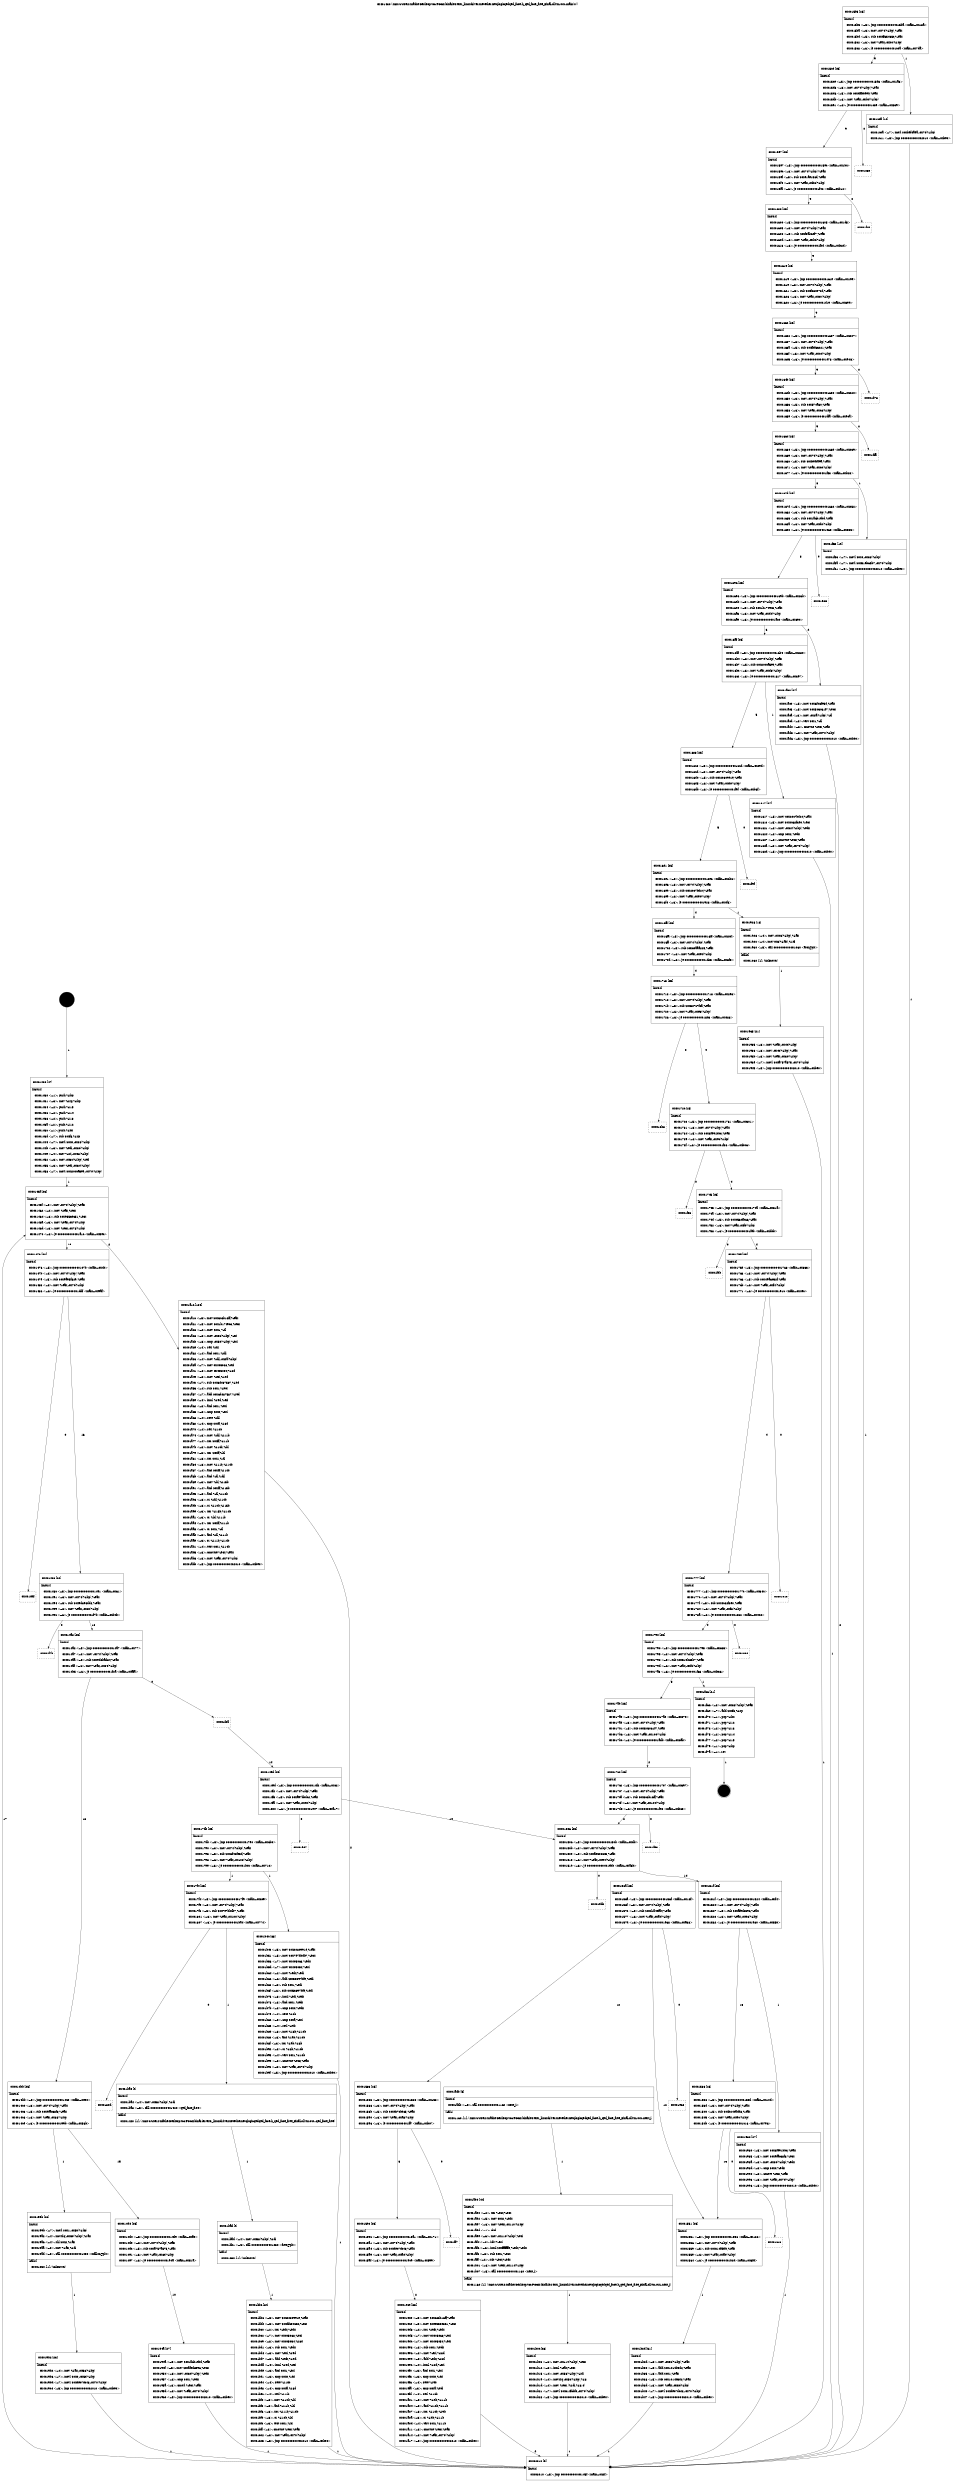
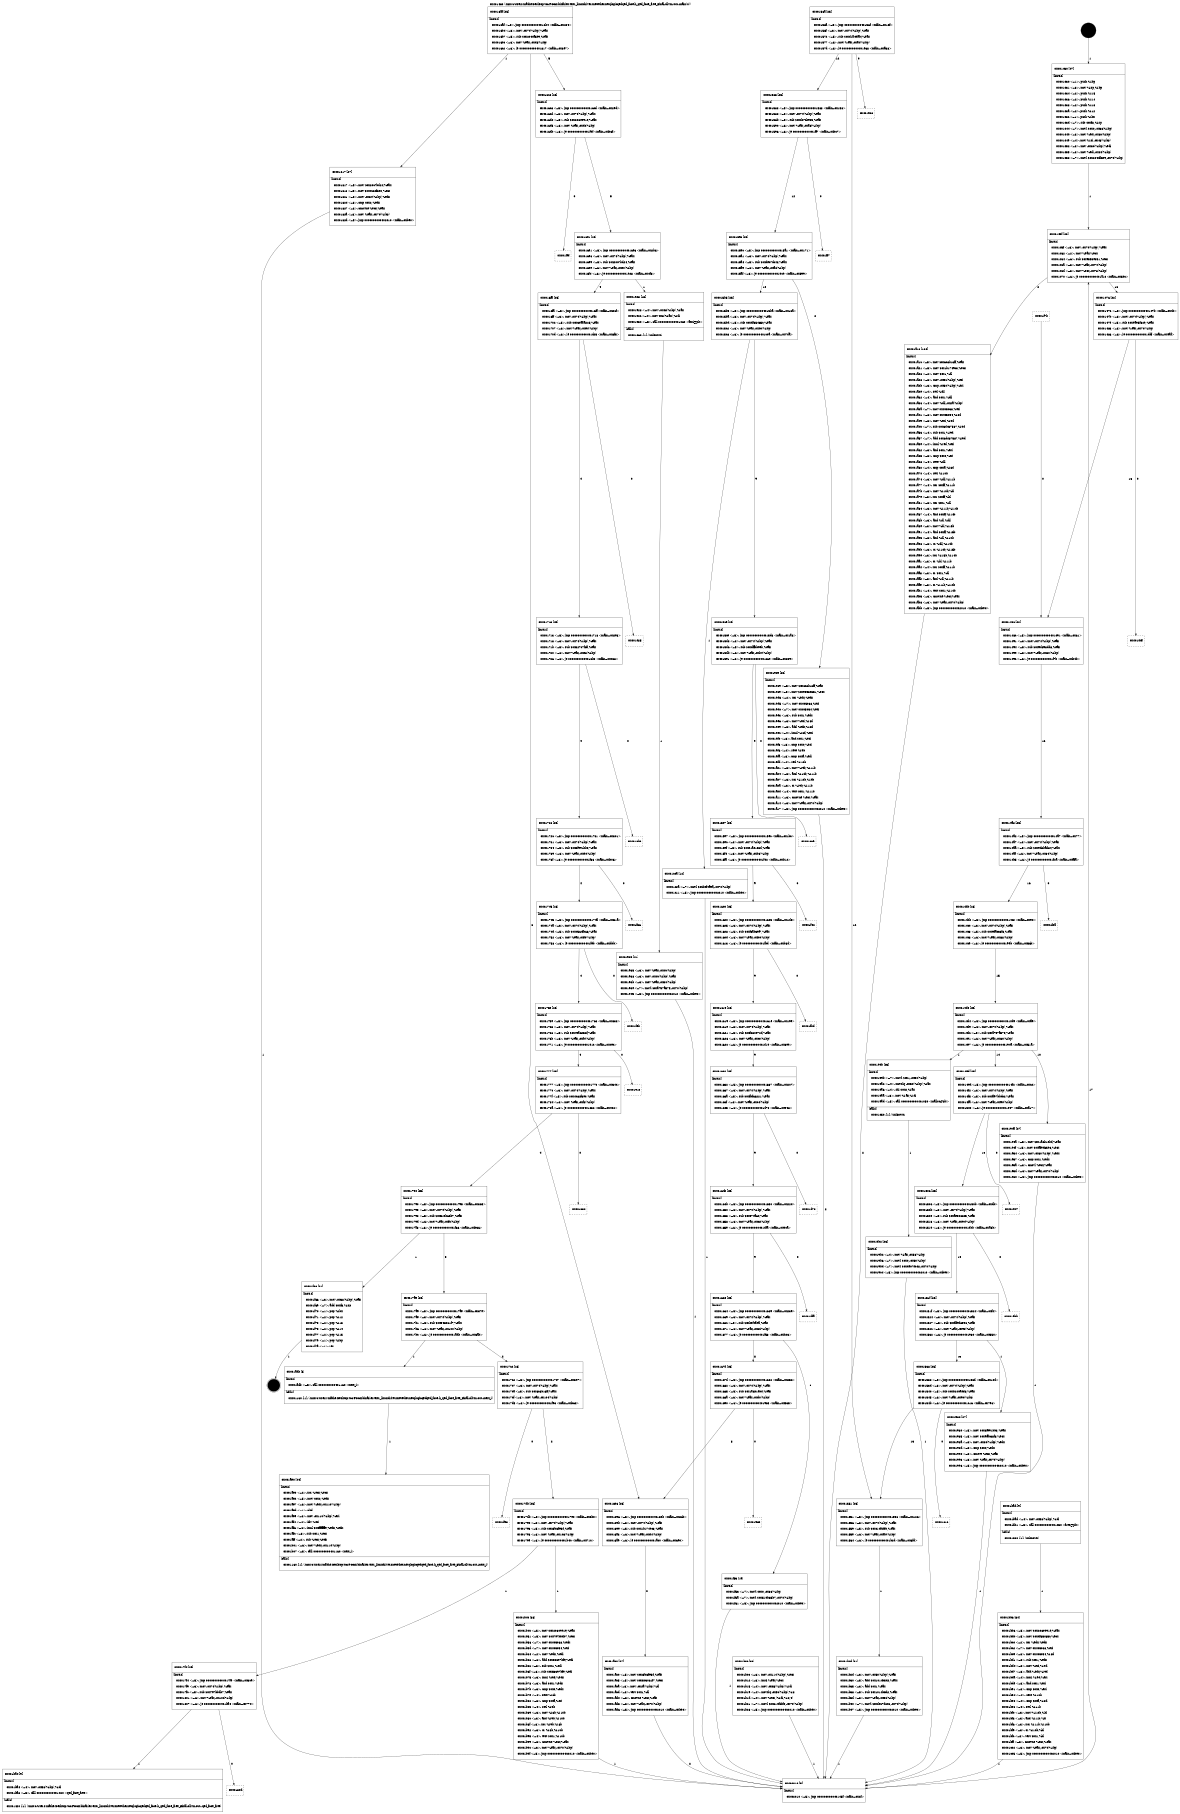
none -> (762, 285)
(765, 629) -> (530, 783)
none -> (634, 641)
none -> (808, 1027)
none -> (415, 1353)
(55, 1633) -> (1041, 469)
(250, 1747) -> (995, 1057)
(623, 1819) -> (548, 1453)
(399, 2162) -> (793, 196)
(59, 2170) -> (957, 1054)
(242, 2173) -> none
(568, 2316) -> none
